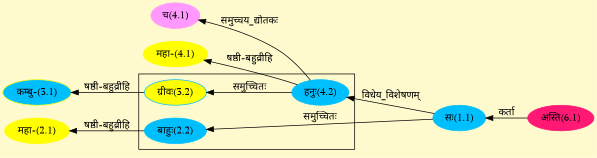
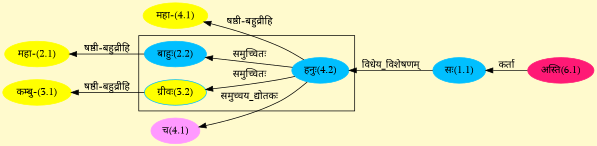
(37, 92) -> (37, 92)
(323, 124) -> (253, 63)
